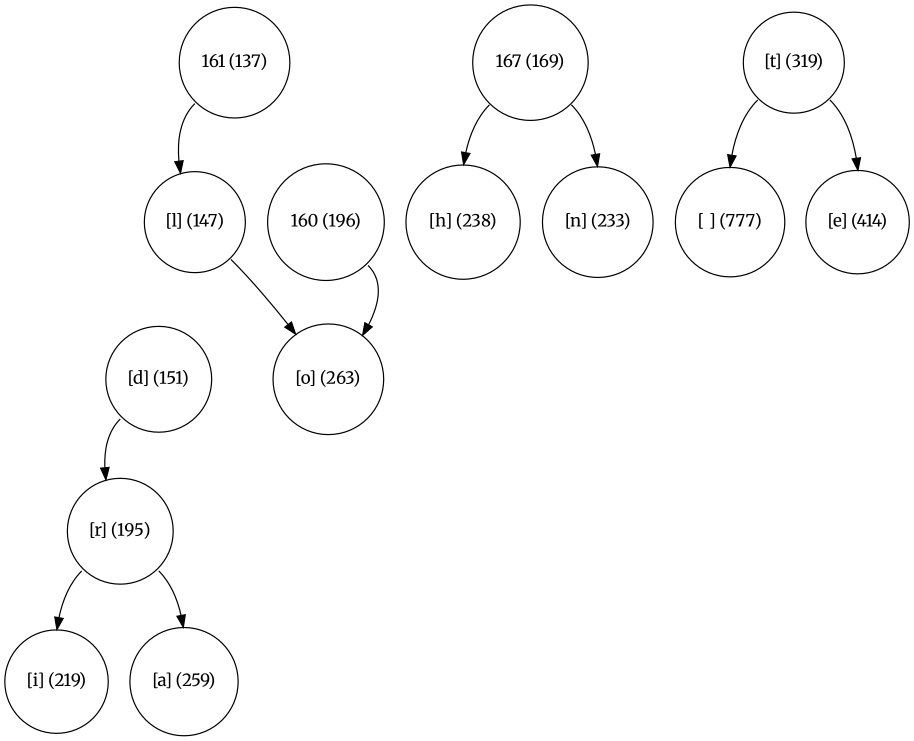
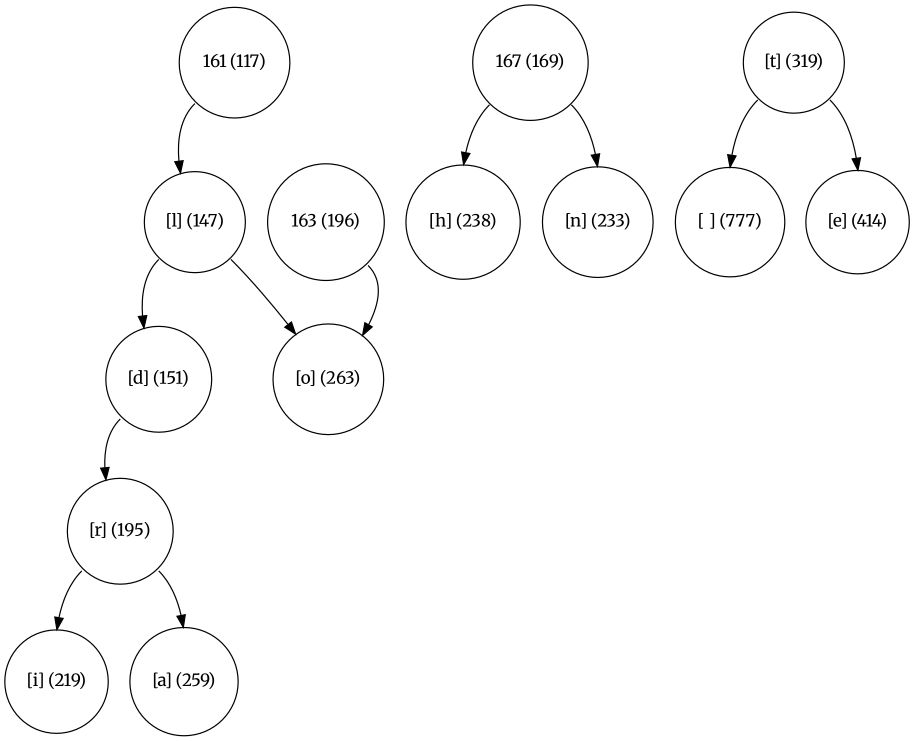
(235, 63) -> (235, 63)
(326, 222) -> (326, 222)
none -> (145, 286)
